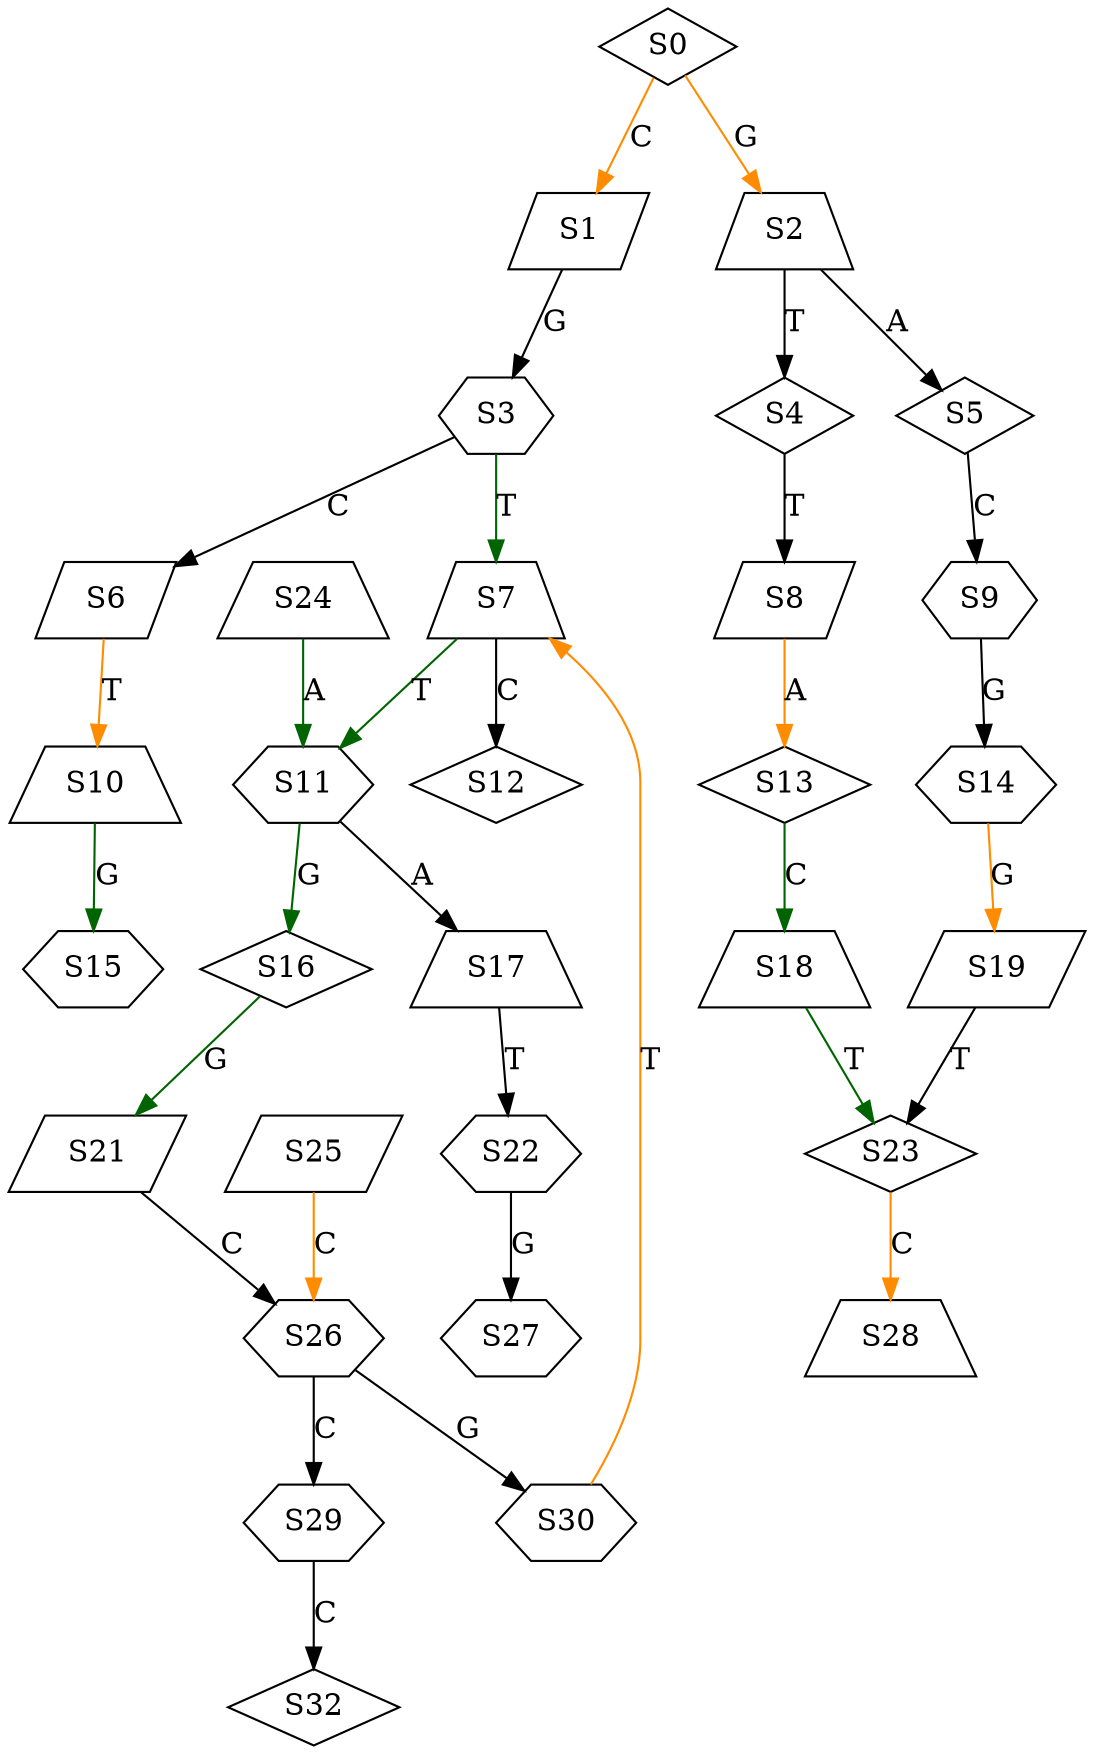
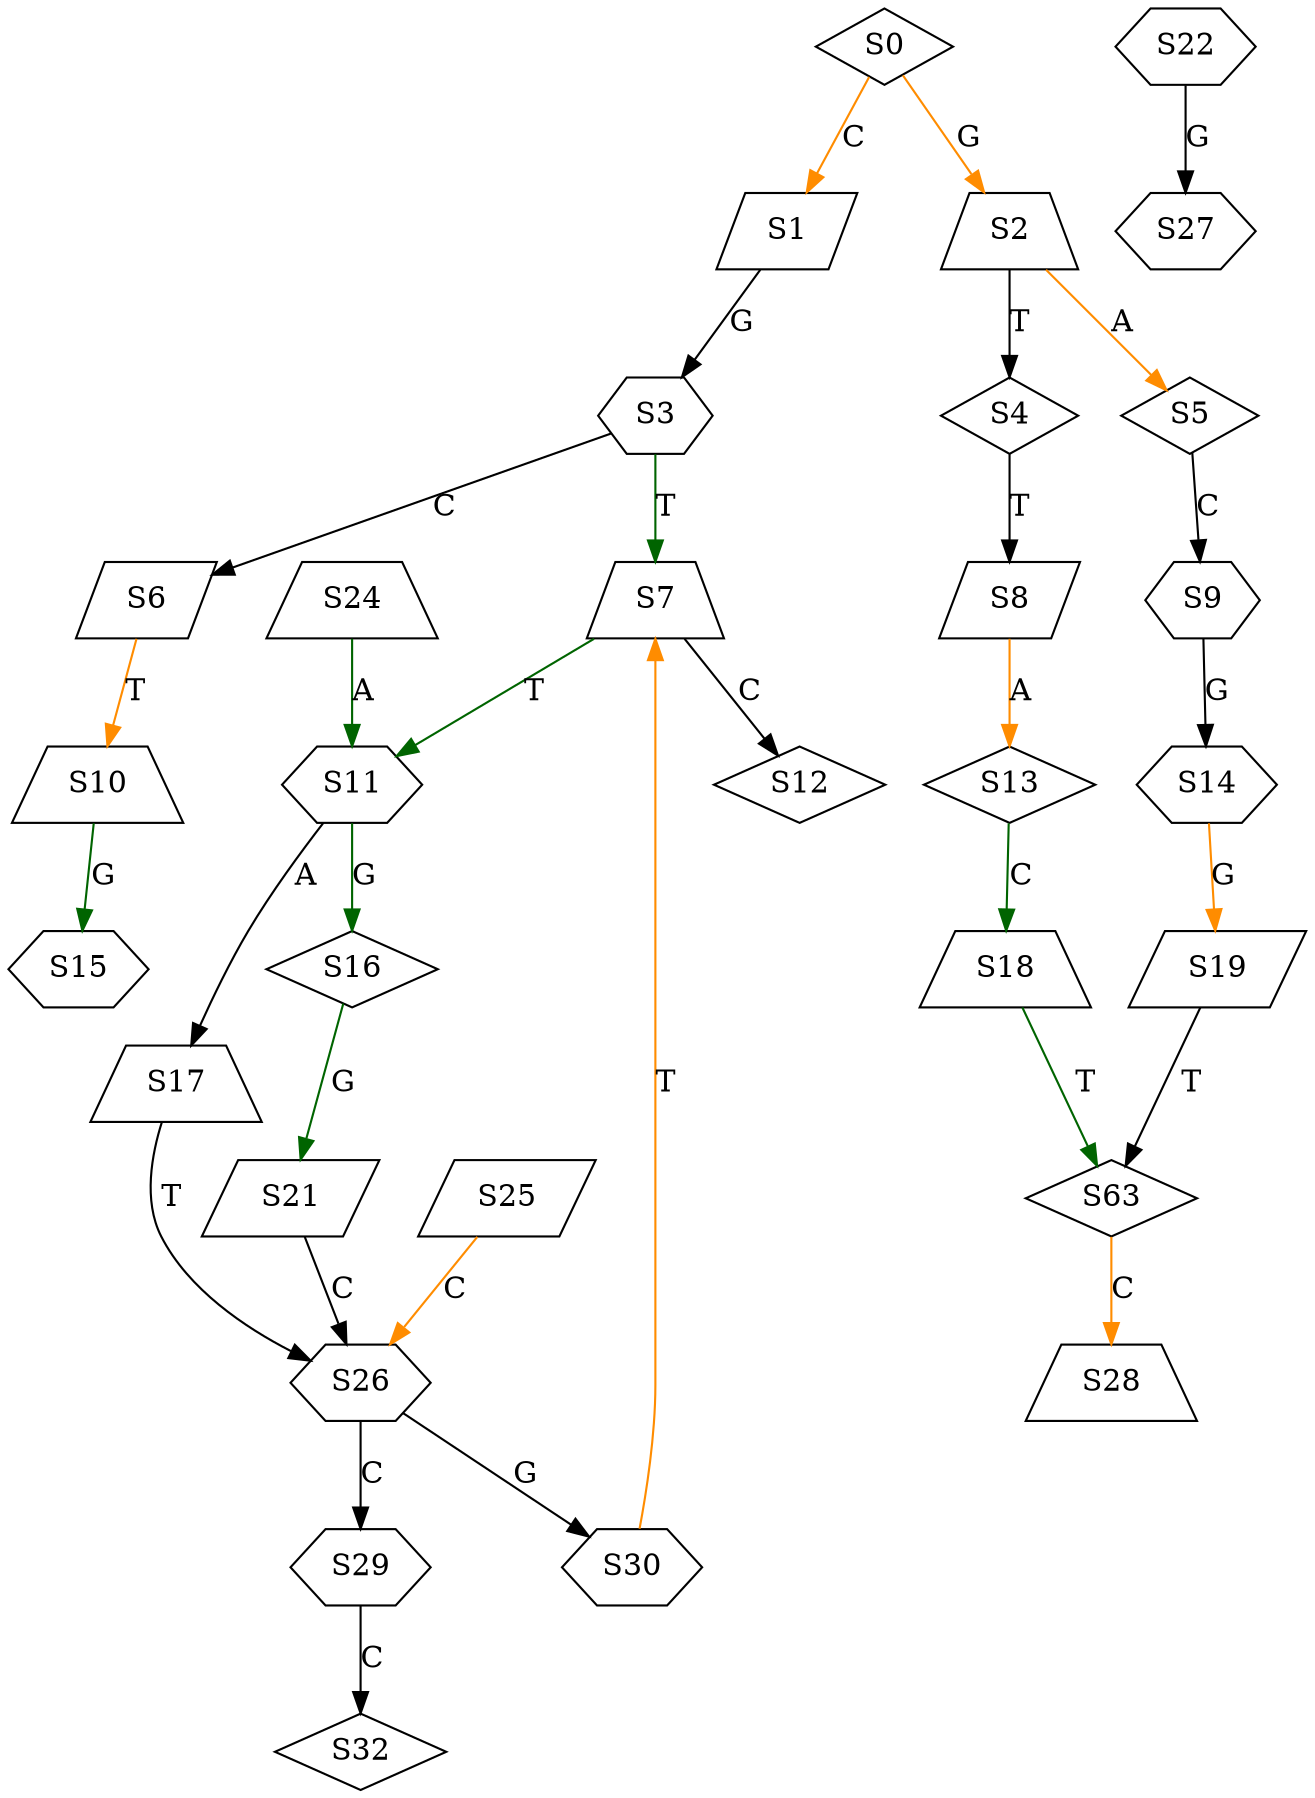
(874, 323) -> (1099, 323)
(503, 1051) -> (177, 1261)
(891, 1154) -> (1111, 1198)
